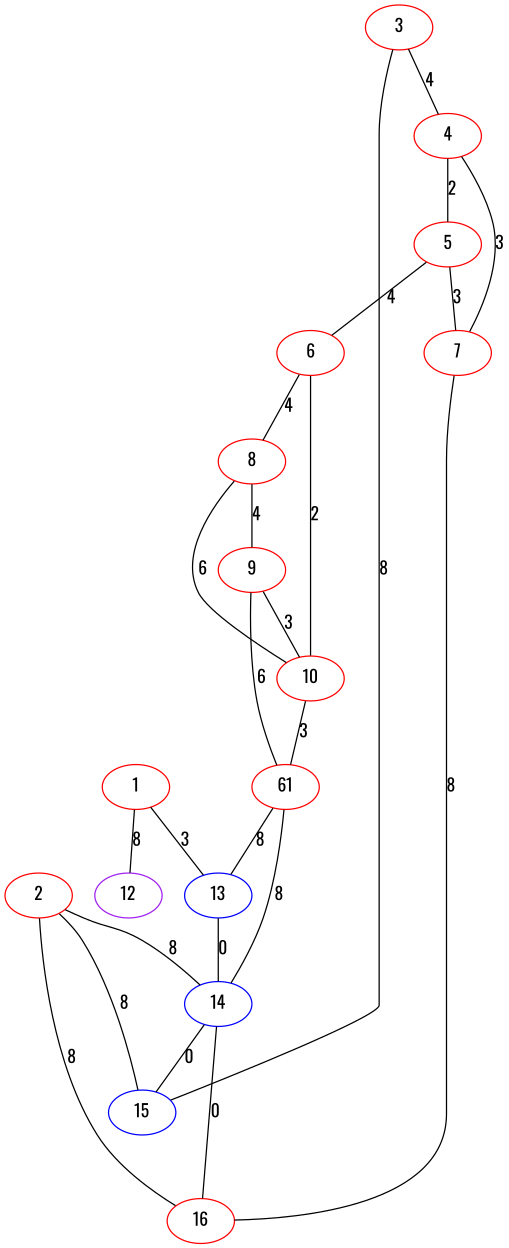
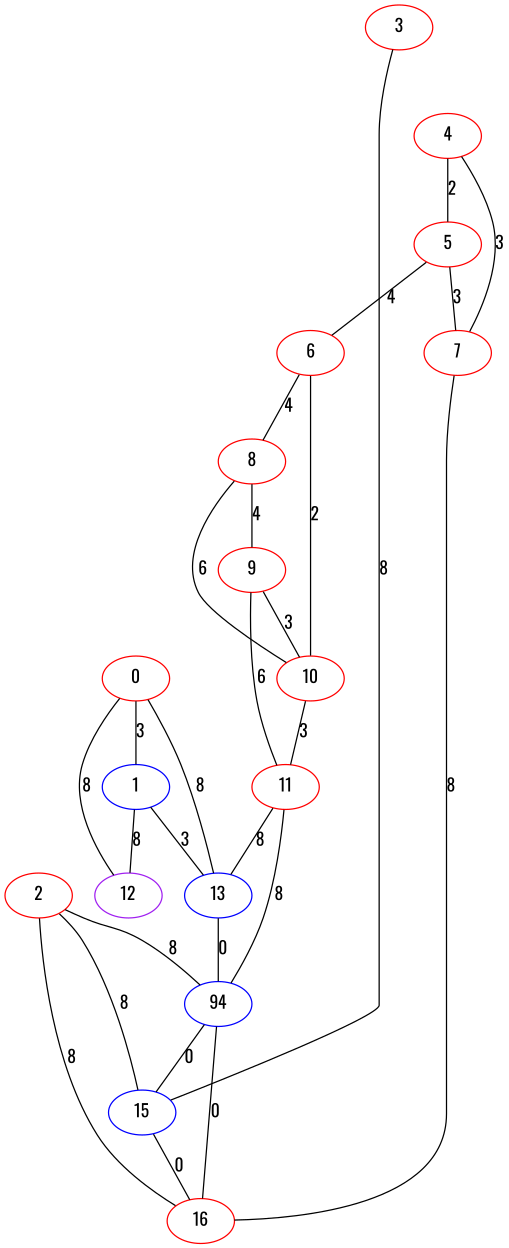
(423, 82) -> none
none -> (136, 678)
(136, 787) -> (136, 787)
(286, 787) -> (286, 787)
(218, 1004) -> (218, 1004)
none -> (172, 1167)
